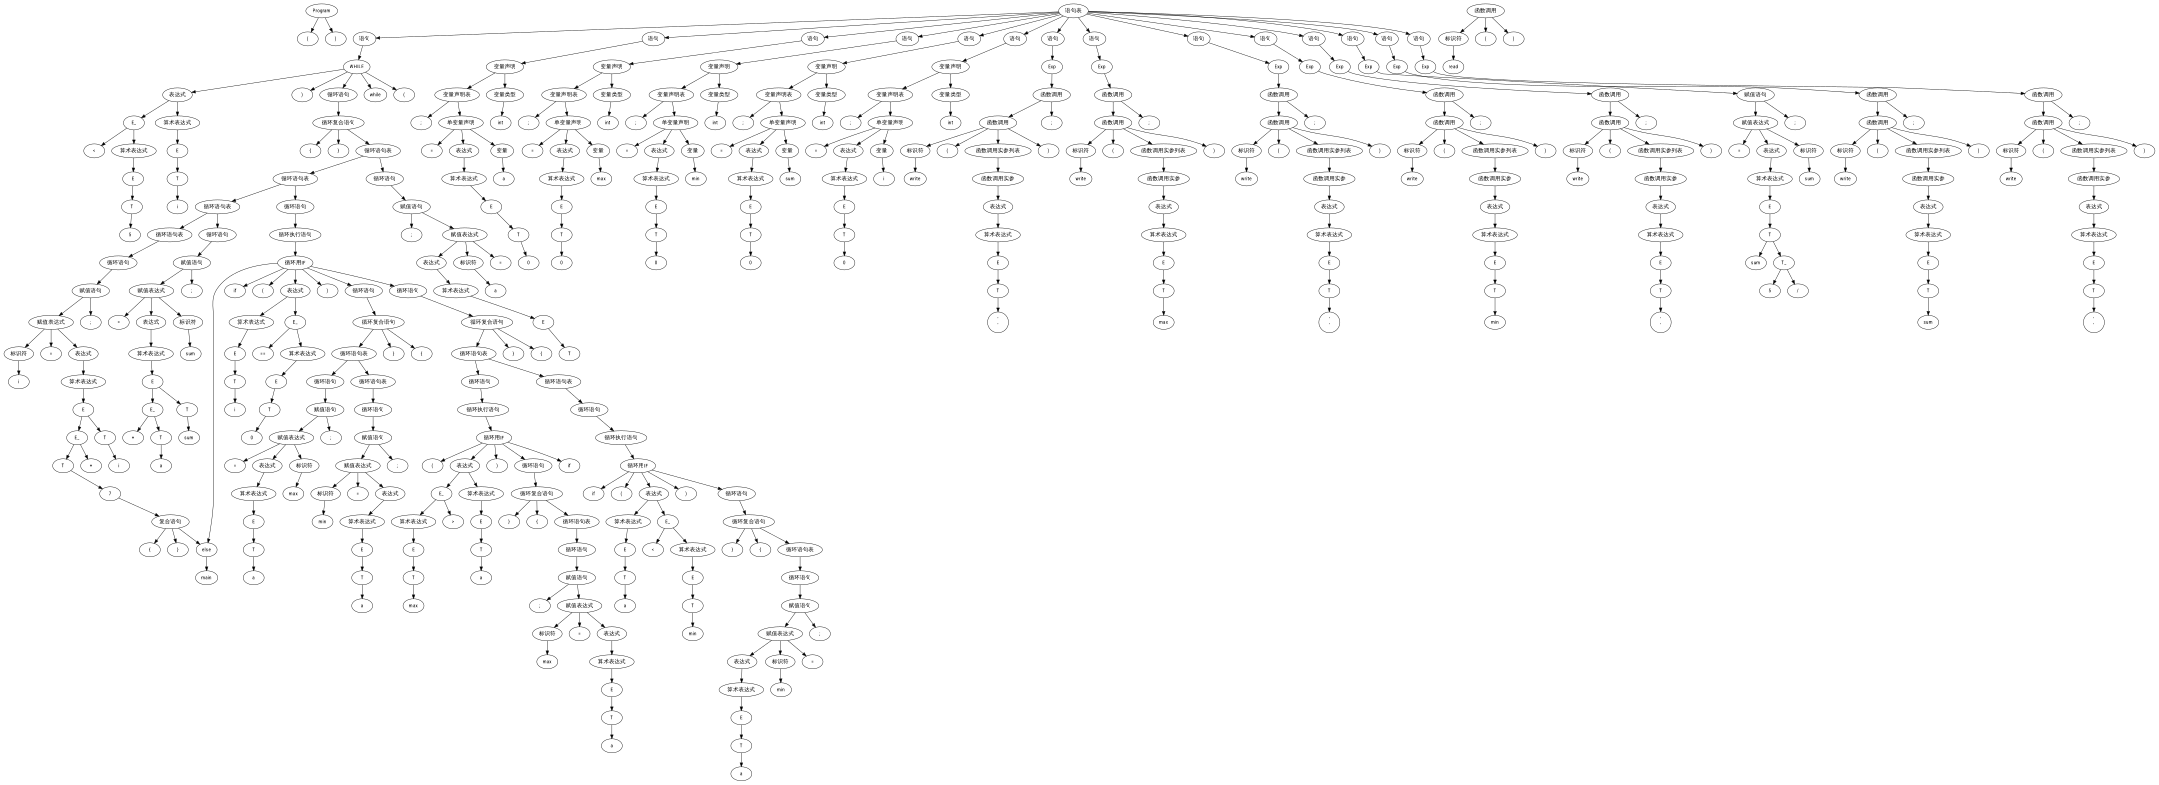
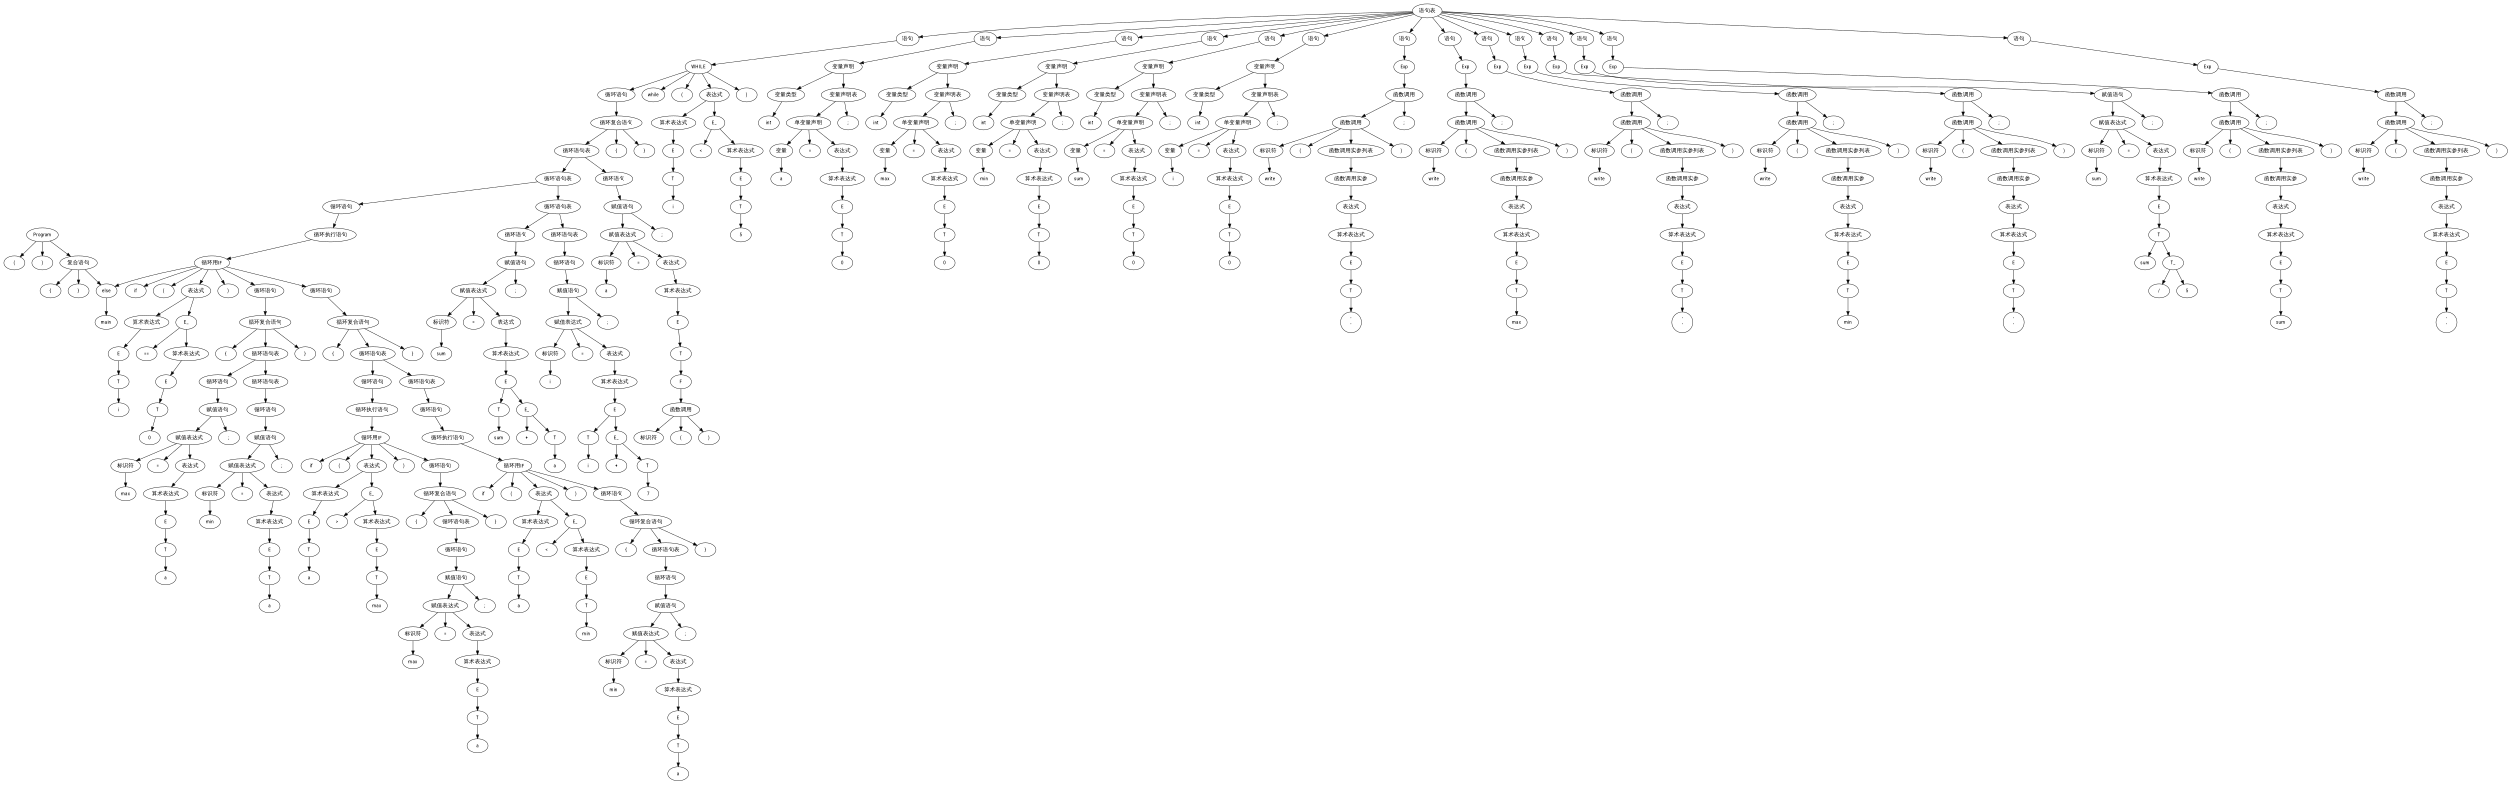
(1453, 67) -> none
none -> (681, 382)
(137, 506) -> (59, 248)
